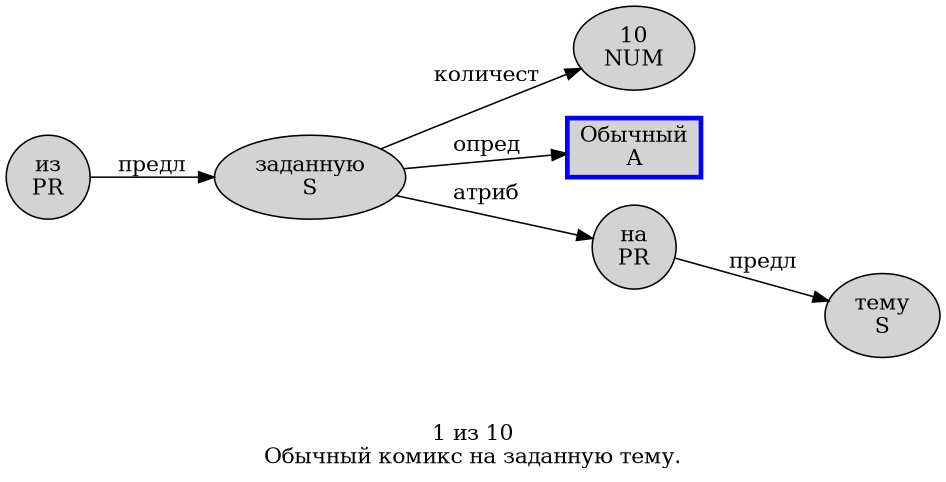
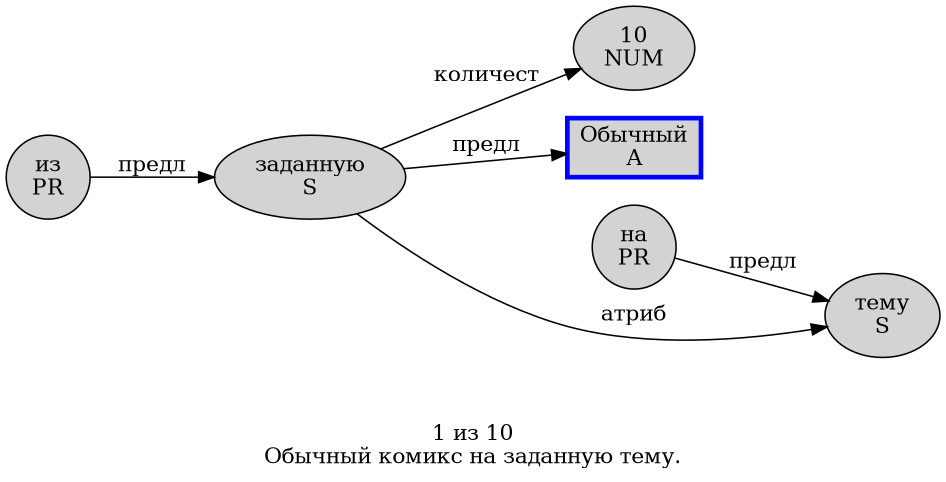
(487, 145) -> (487, 145)
(487, 215) -> (570, 327)
